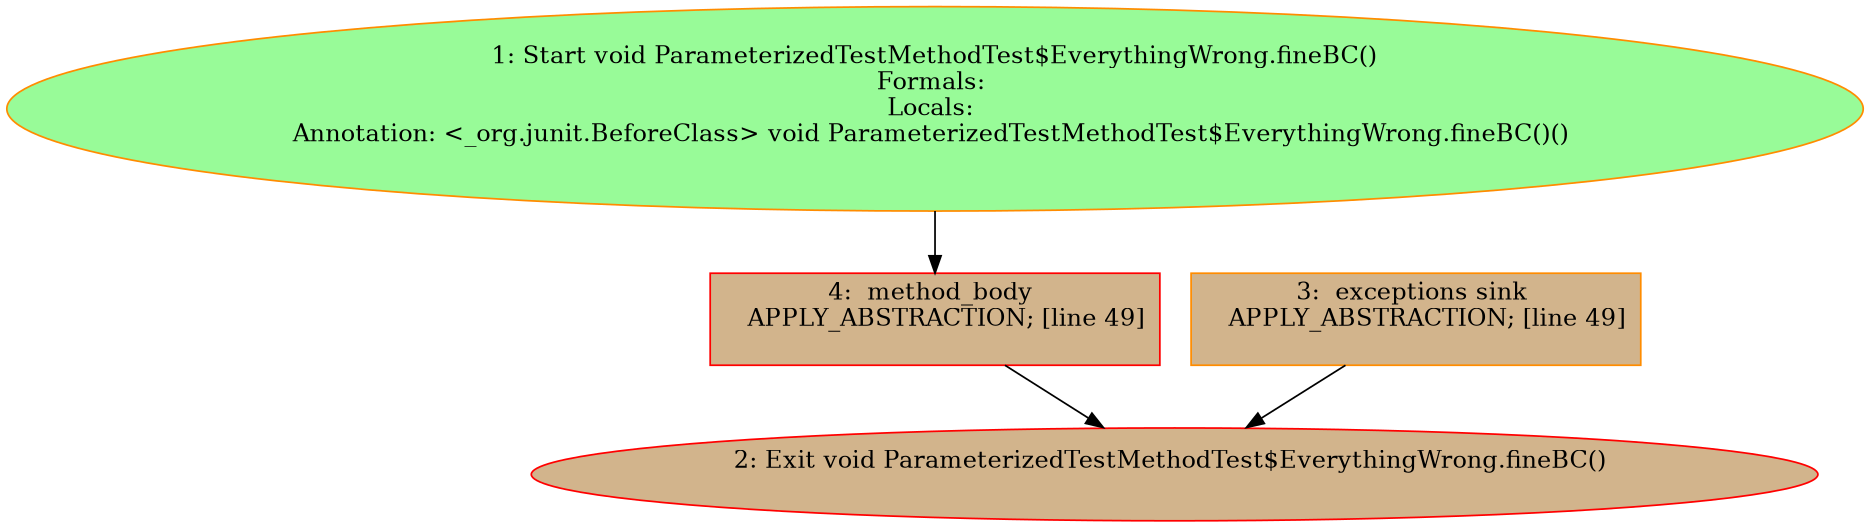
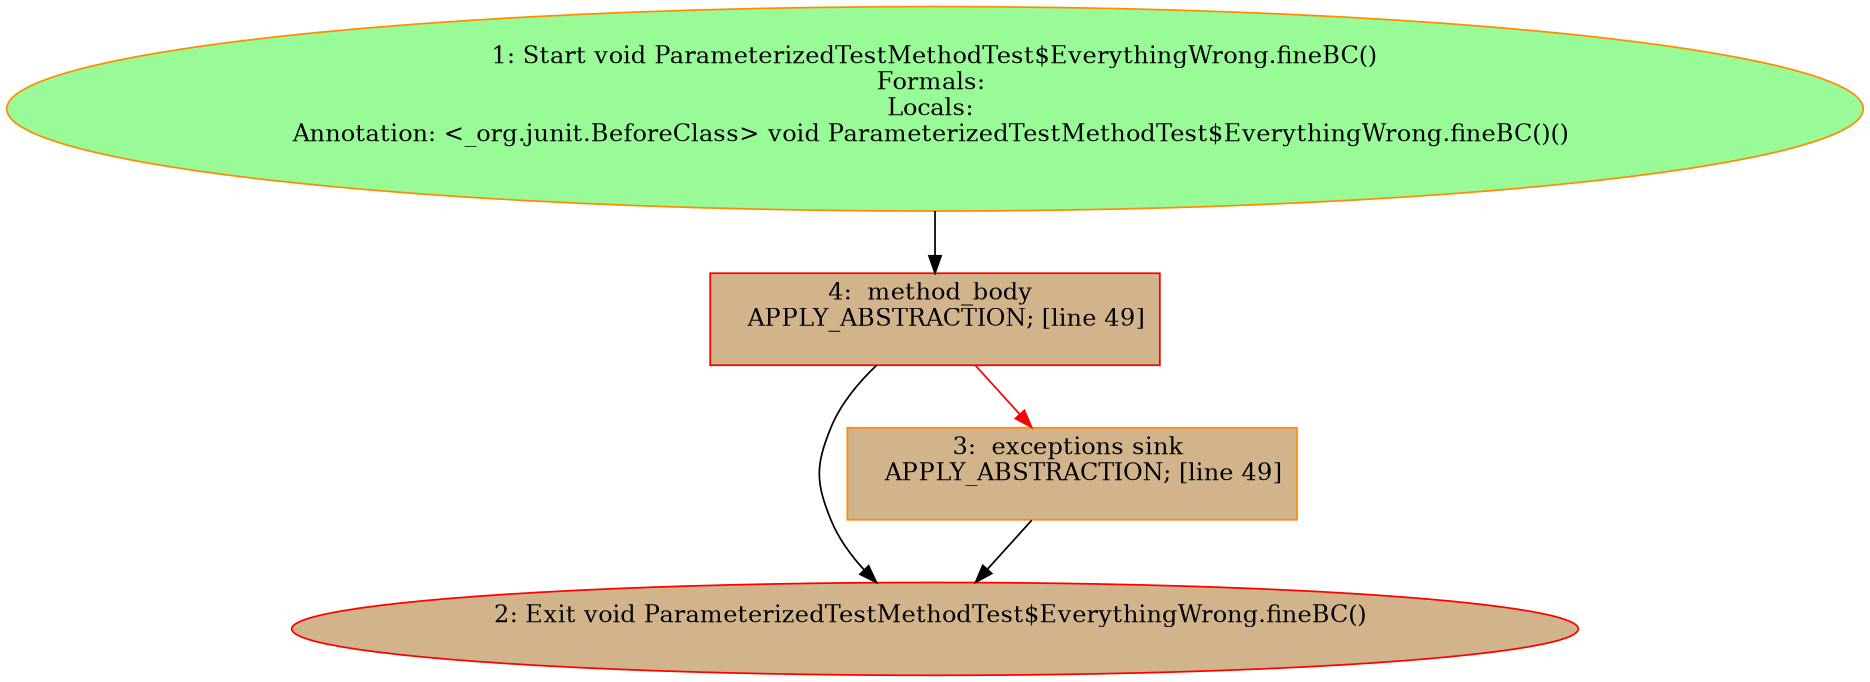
none -> (998, 390)
